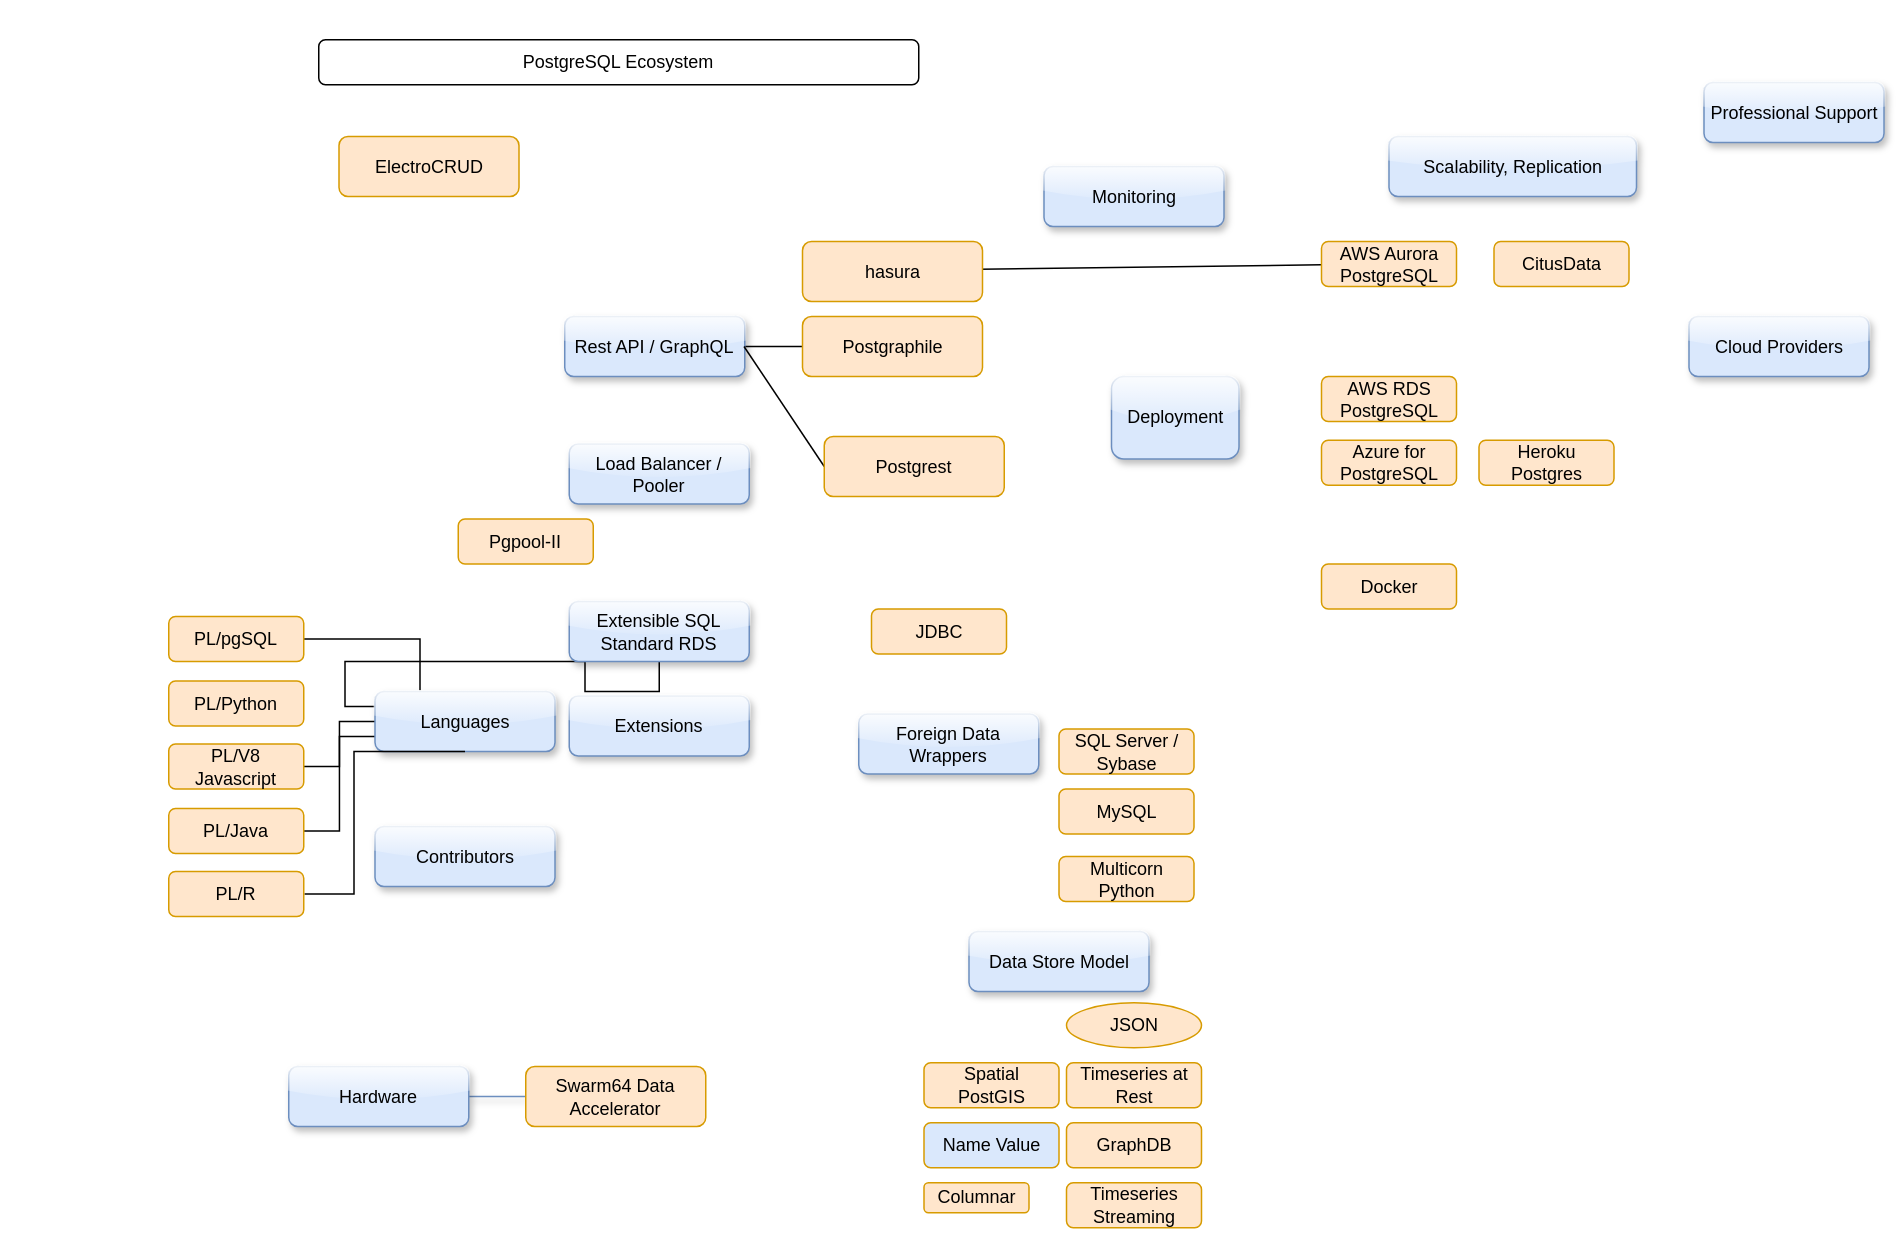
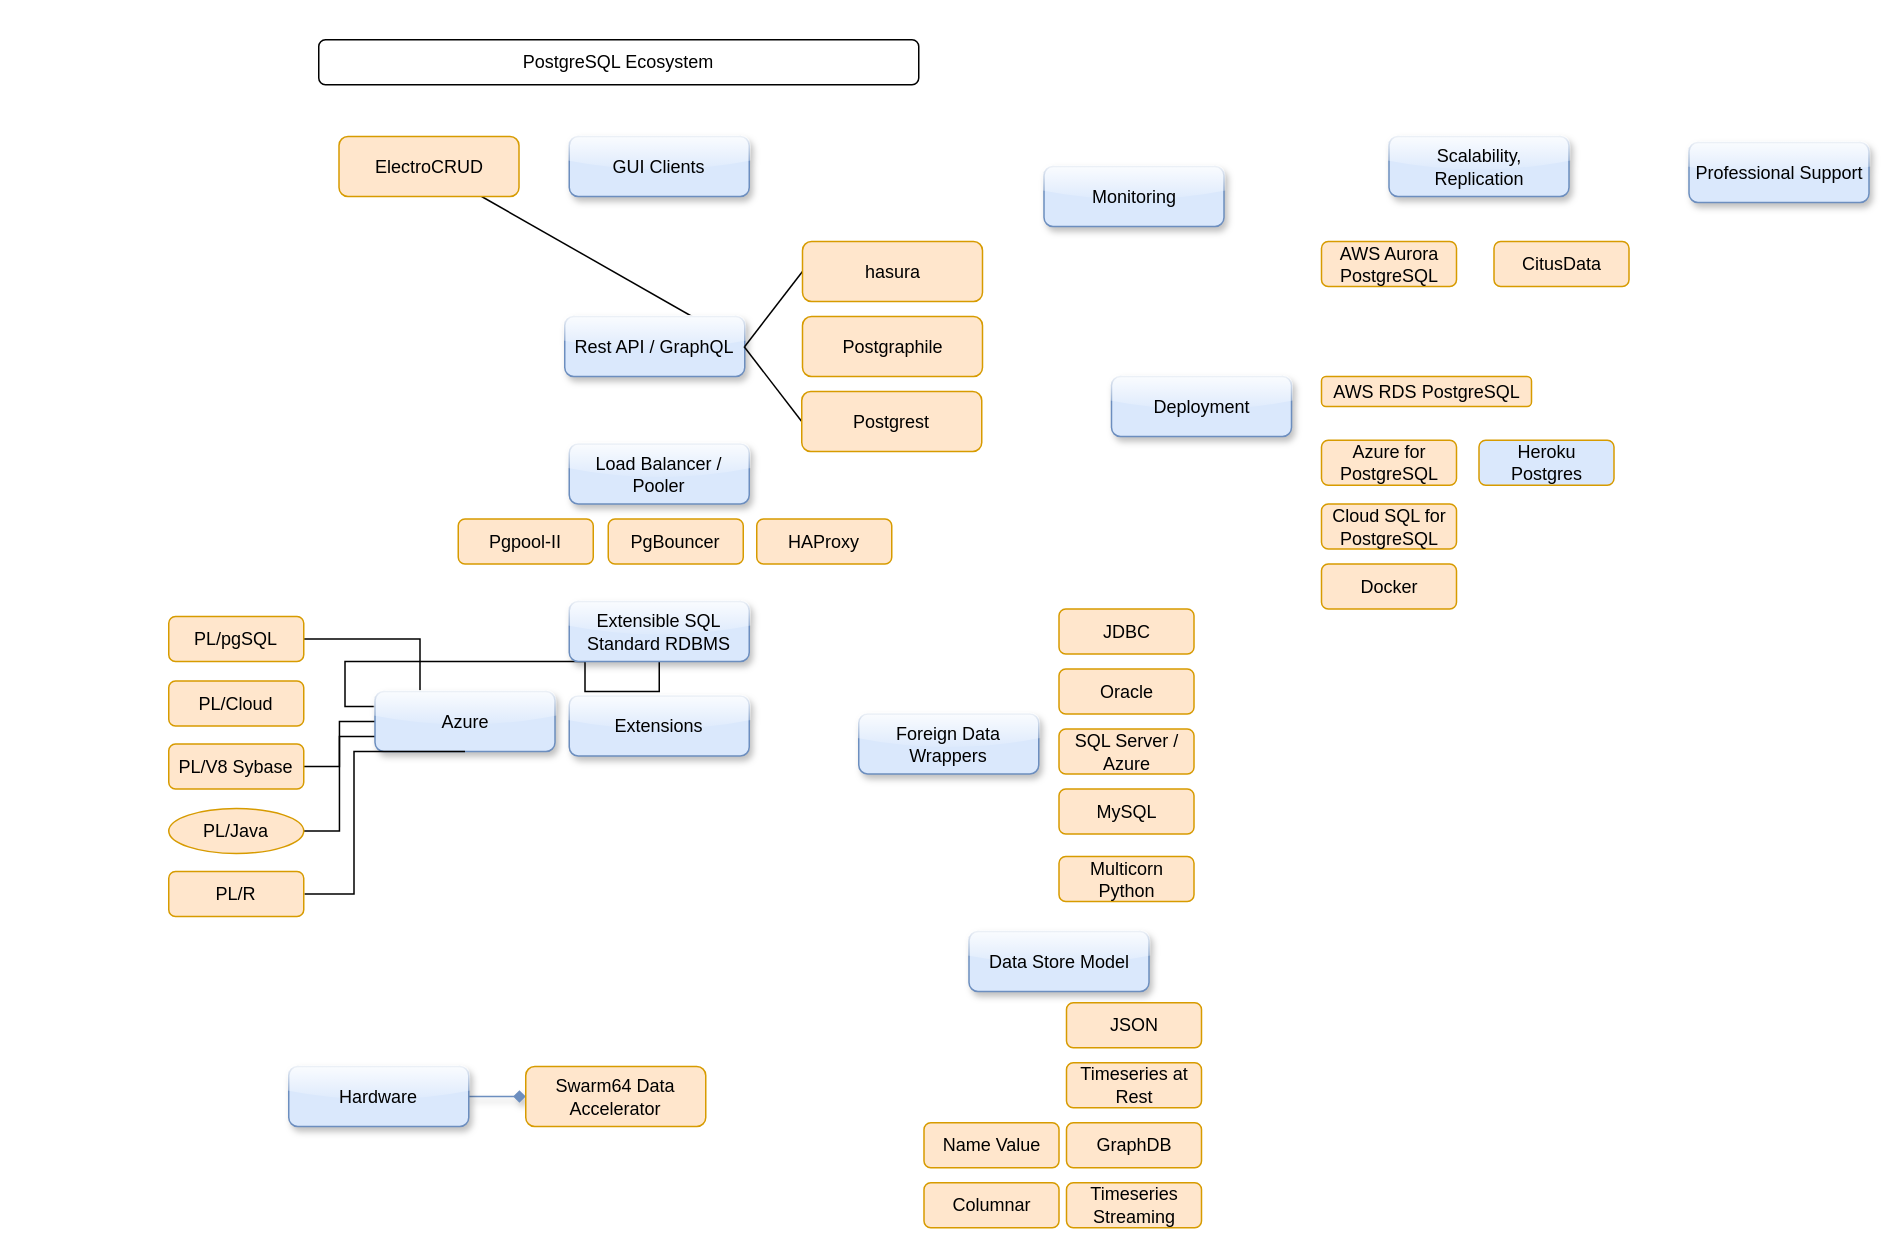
(1794, 113) -> (1779, 173)
none -> (659, 167)
(1513, 167) -> (1479, 167)
(1152, 267) -> (775, 307)
(775, 347) -> (586, 256)
(1779, 347) -> none
(1389, 399) -> (1427, 392)
(1175, 418) -> (1202, 407)
(1547, 463) -> (1547, 463)
(914, 467) -> (892, 422)
none -> (1389, 527)
none -> (676, 542)
none -> (824, 542)
(659, 632) -> (659, 632)
(939, 632) -> (1127, 632)
none -> (1127, 692)
(236, 704) -> (236, 704)
(466, 722) -> (466, 722)
(1127, 752) -> (1127, 752)
(236, 767) -> (236, 767)
(236, 831) -> (236, 831)
(465, 857) -> none
(1134, 1025) -> (1134, 1025)
(992, 1085) -> none
(519, 1097) -> (513, 1097)
(992, 1145) -> (992, 1145)
(977, 1198) -> (992, 1205)
